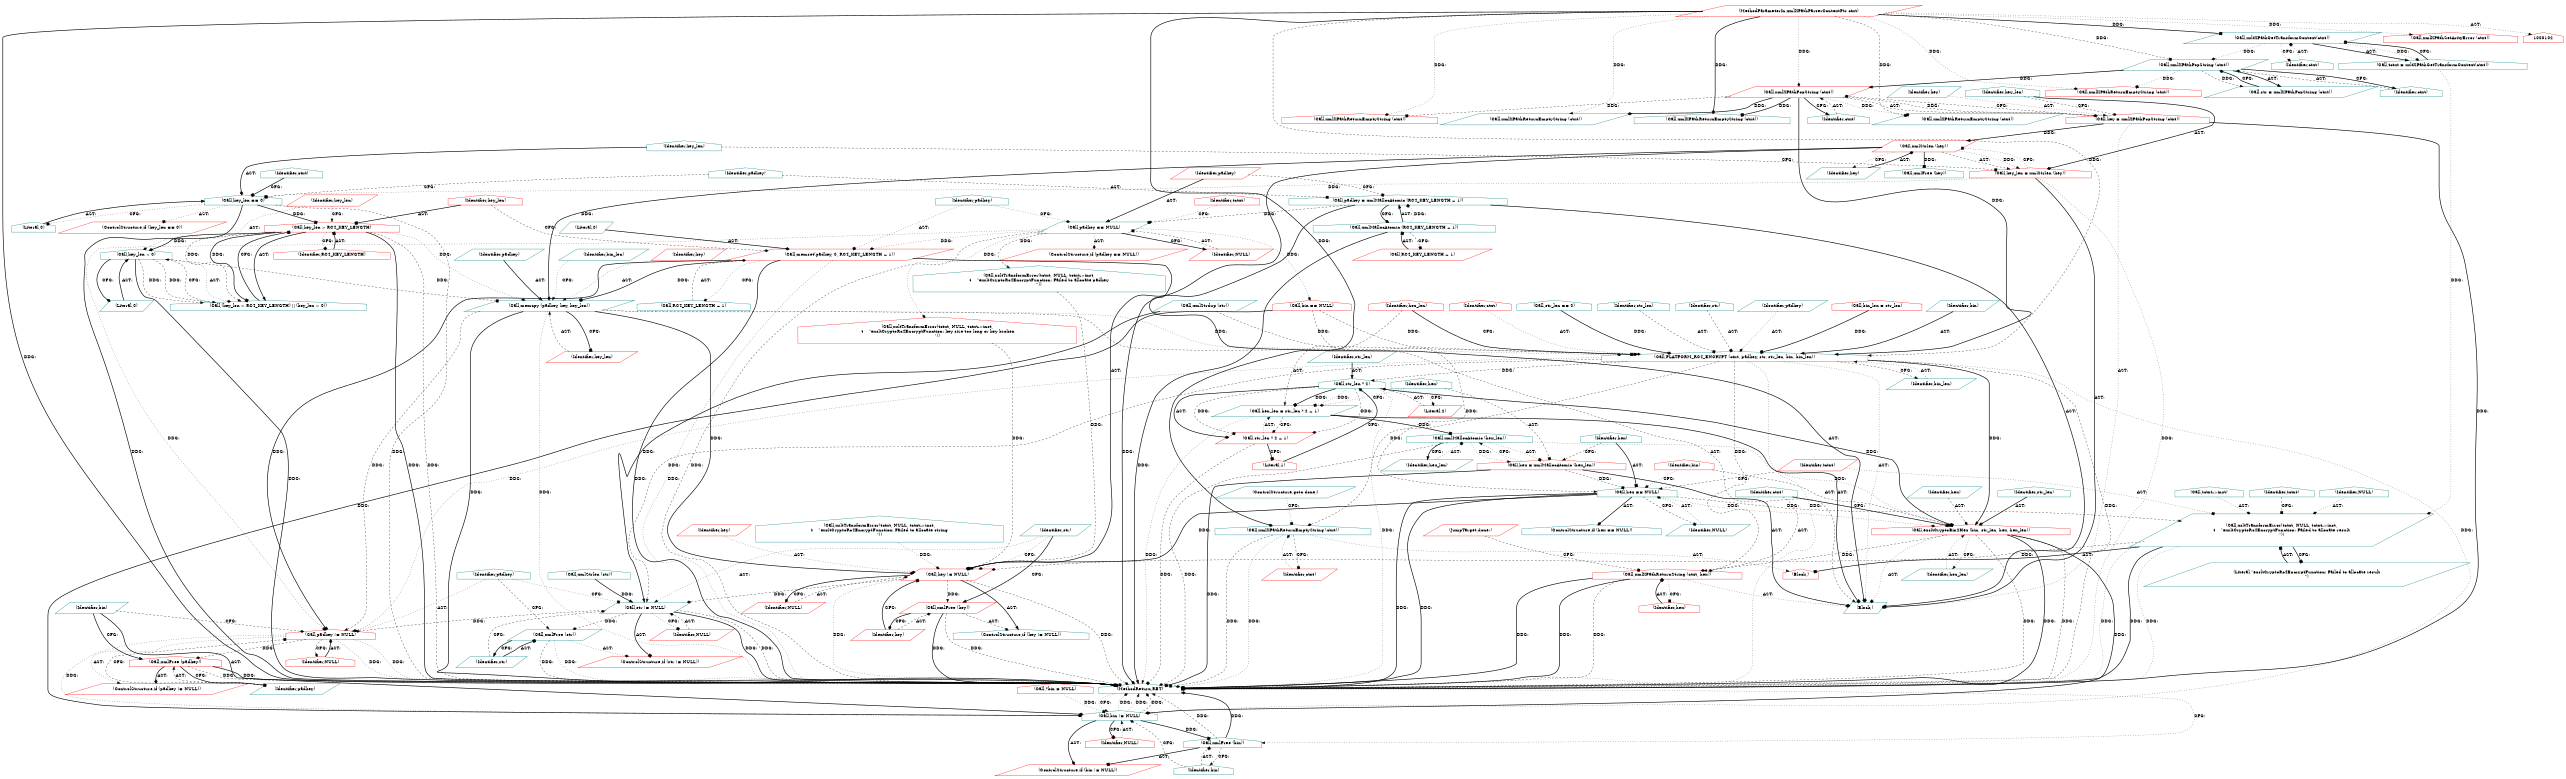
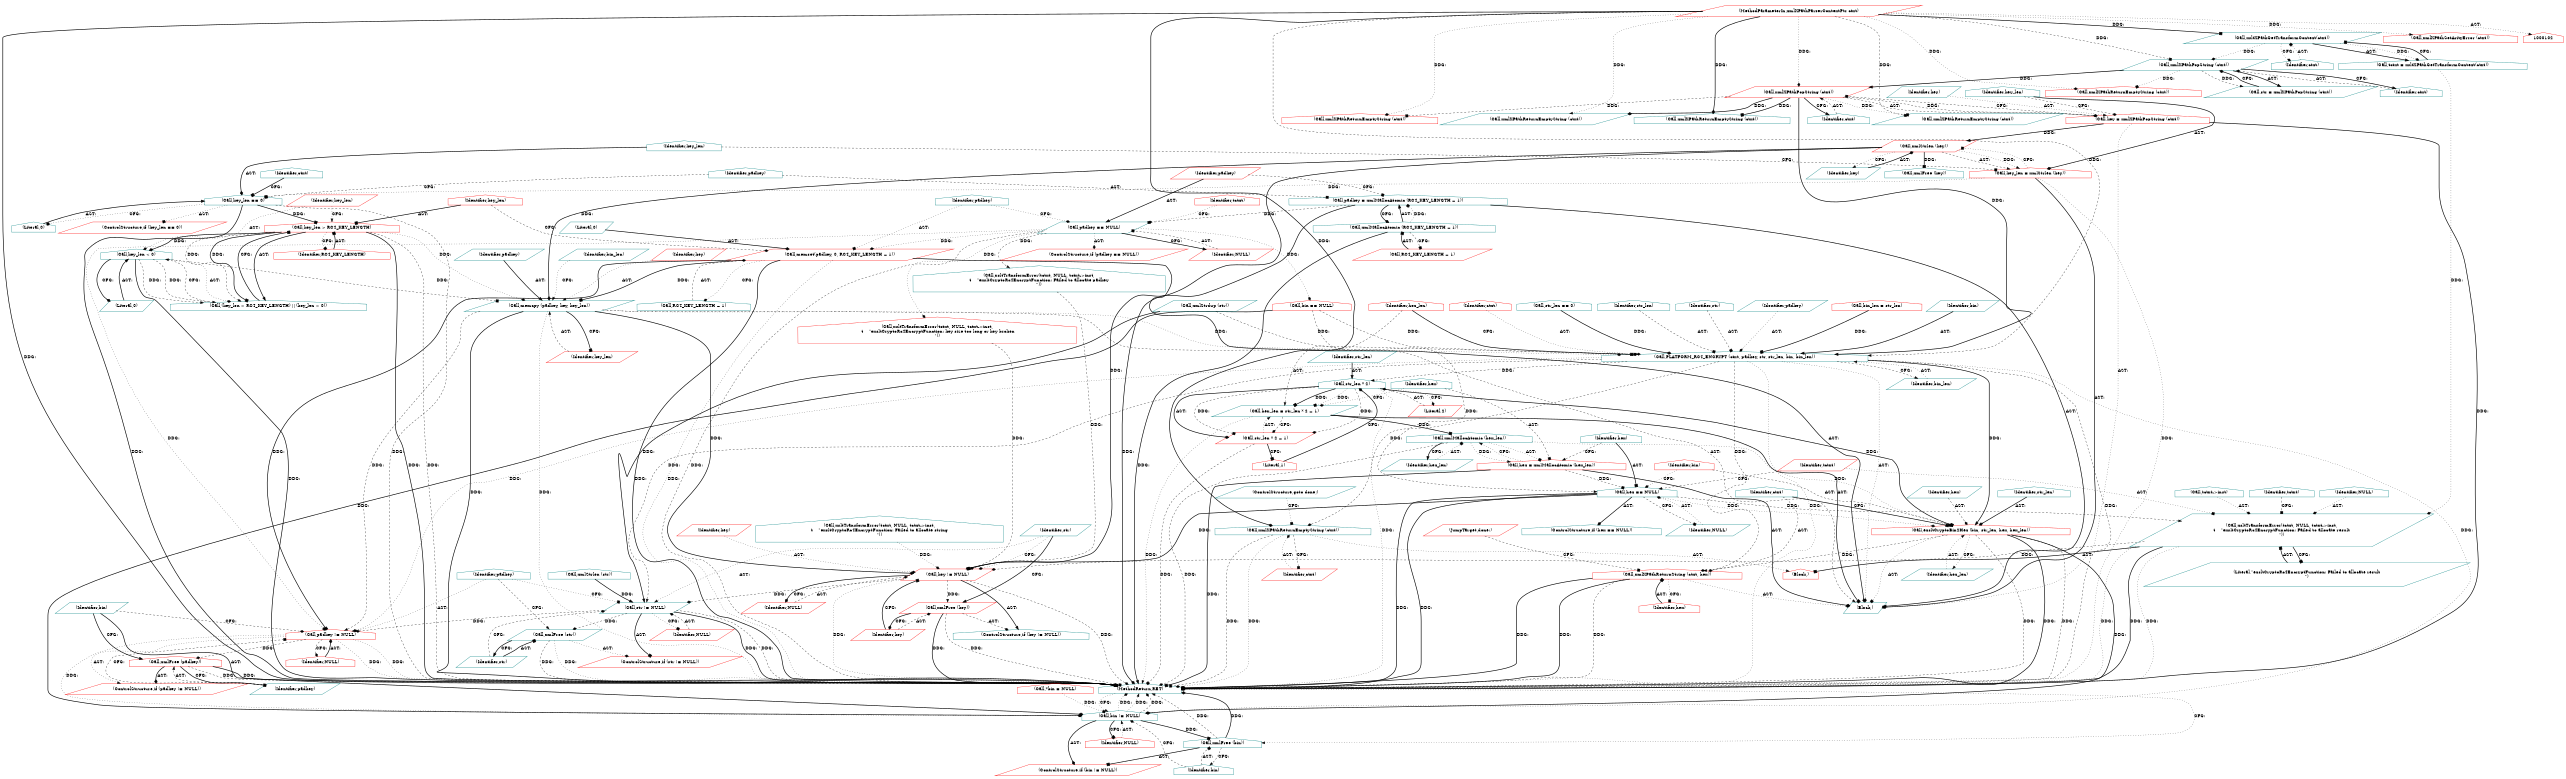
(1117, 371) -> (1117, 371)
